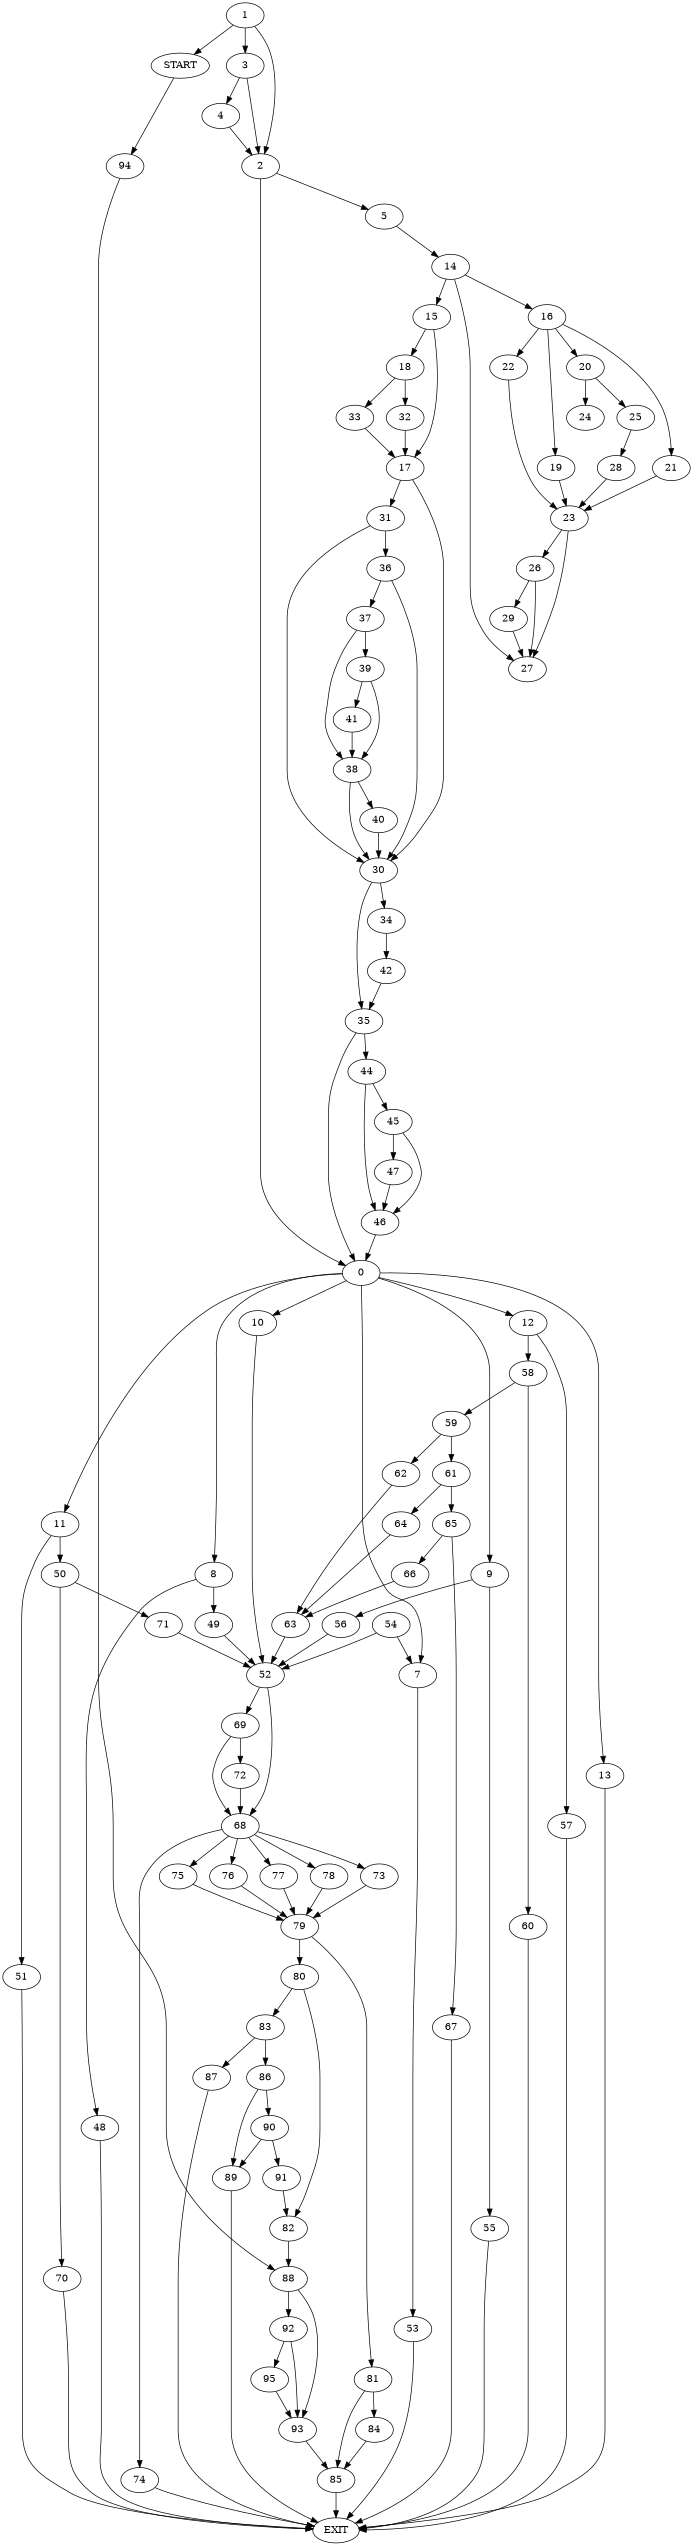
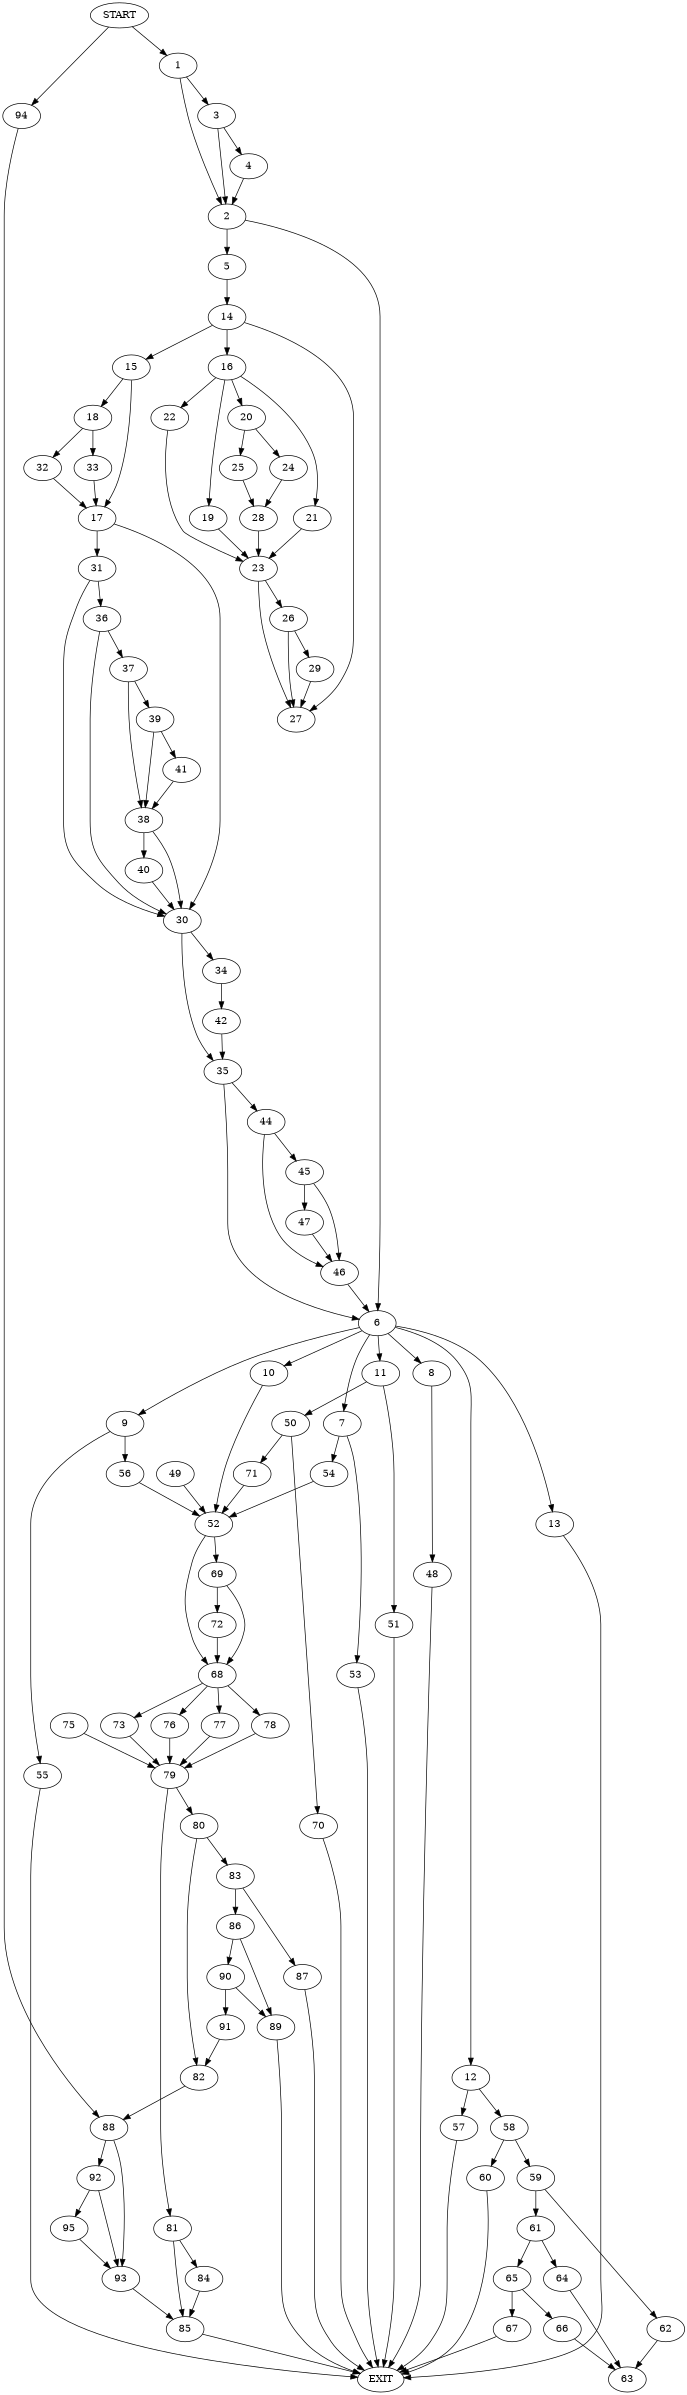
(216, 38) -> (147, 39)
none -> (275, 490)
(361, 1273) -> (377, 1323)
(214, 1596) -> none
(280, 1647) -> none
(403, 1647) -> (337, 1445)
(212, 1849) -> none
(140, 2480) -> none
